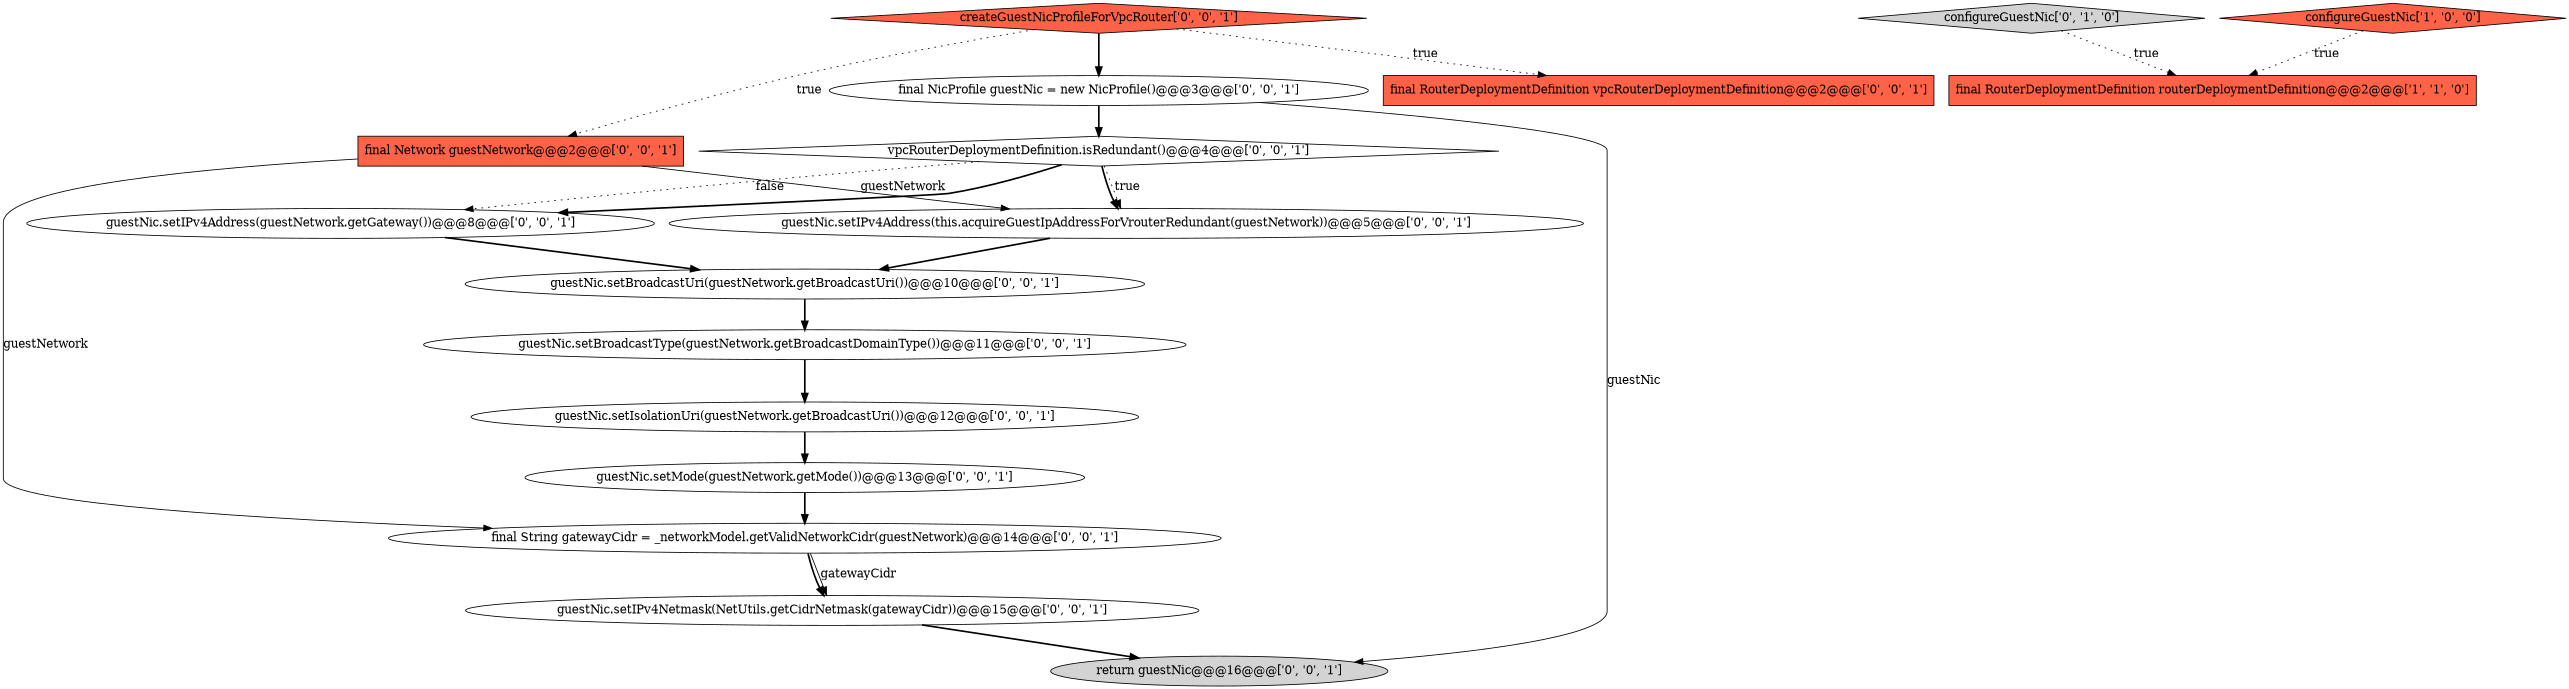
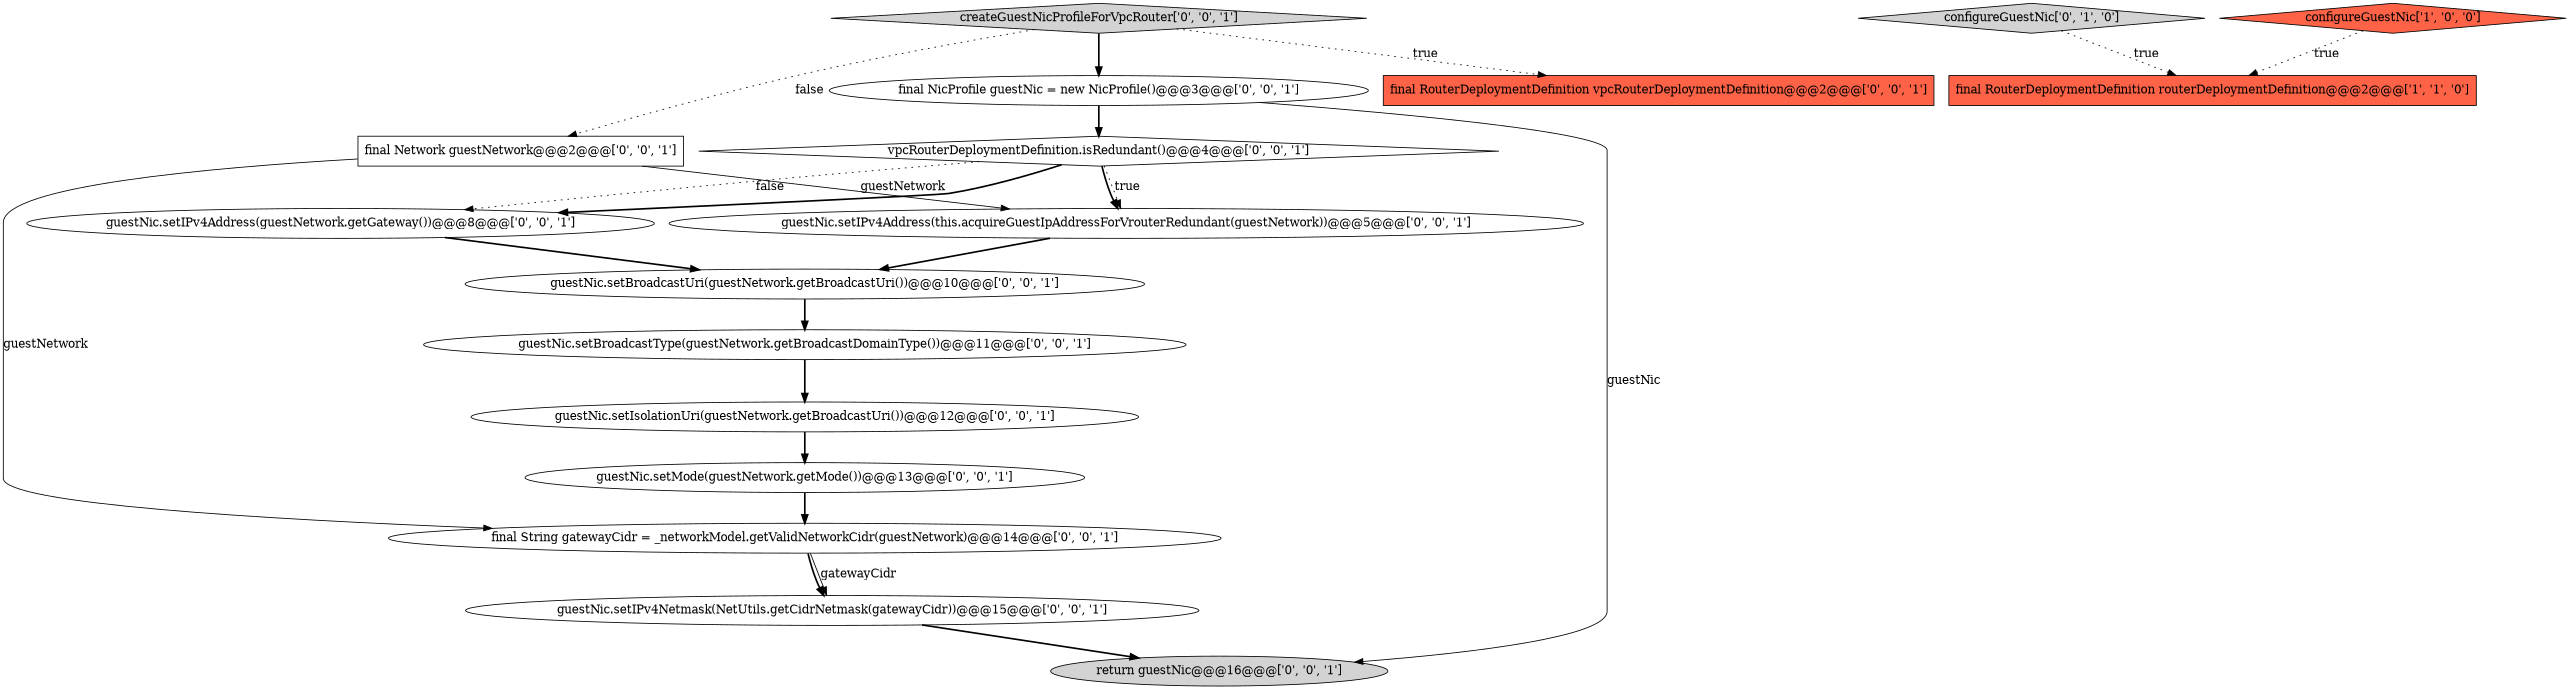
(1099, 18) -> (1099, 18)
(809, 91) -> (809, 91)
(521, 151) -> (521, 151)
